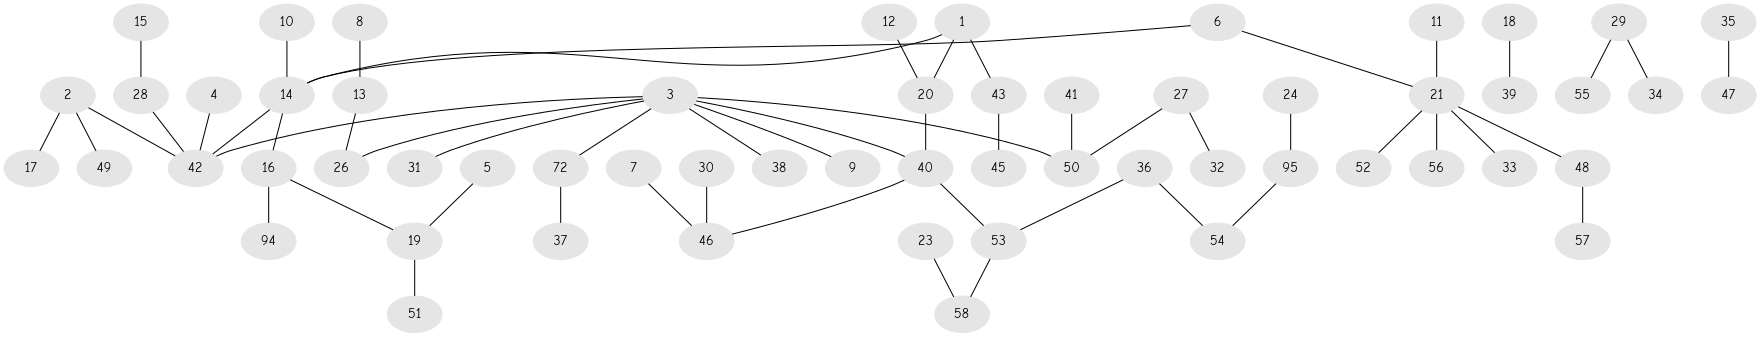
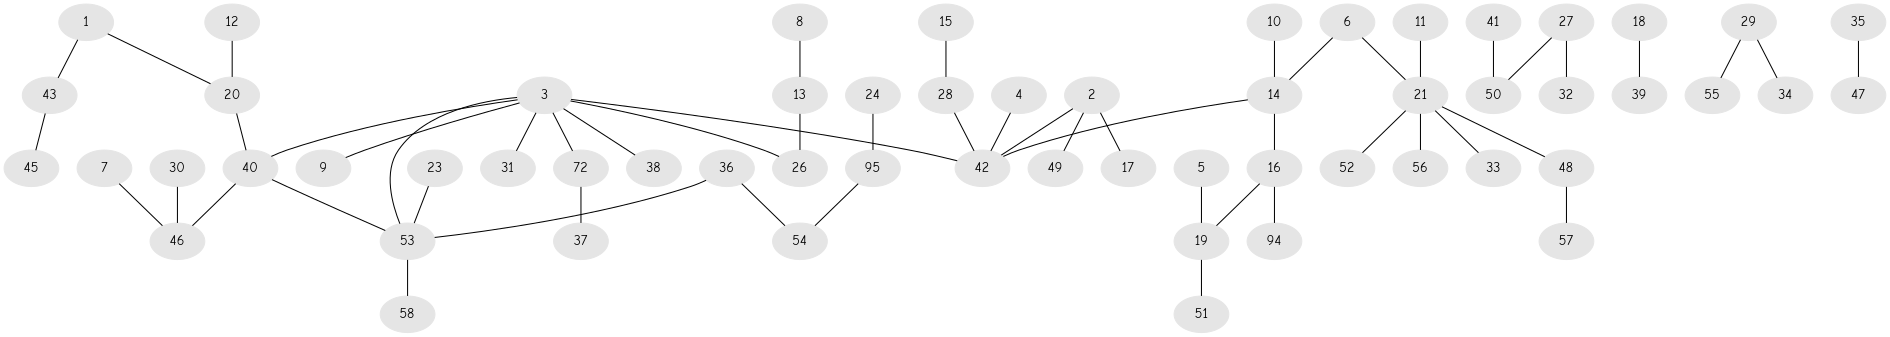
(625, 59) -> none
(876, 116) -> (432, 121)
(944, 278) -> (421, 205)
